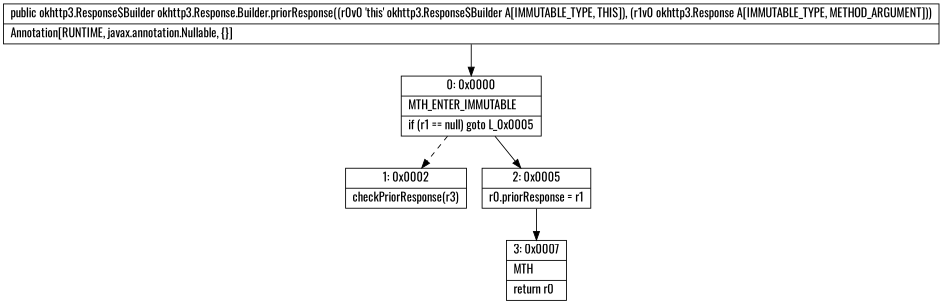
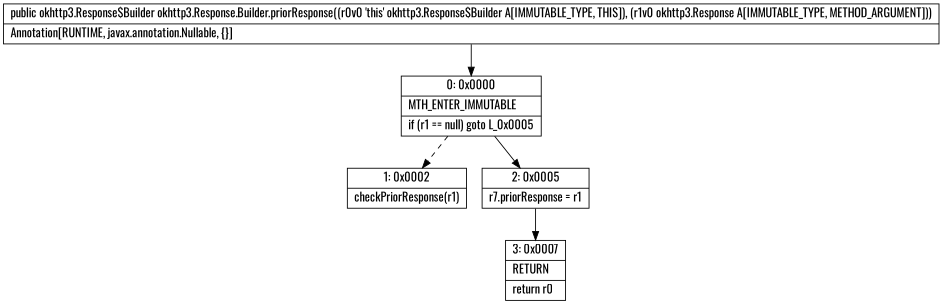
(406, 198) -> (407, 198)
(536, 198) -> (536, 198)
(523, 270) -> (531, 270)
